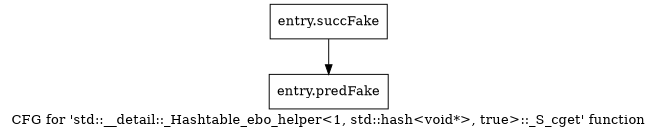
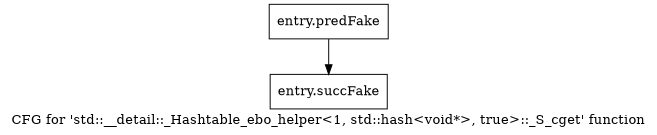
(329, 52) -> (329, 52)
